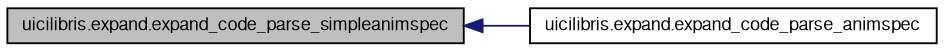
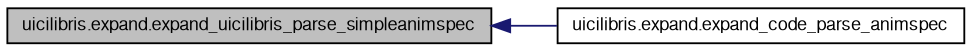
(236, 26) -> (249, 26)
